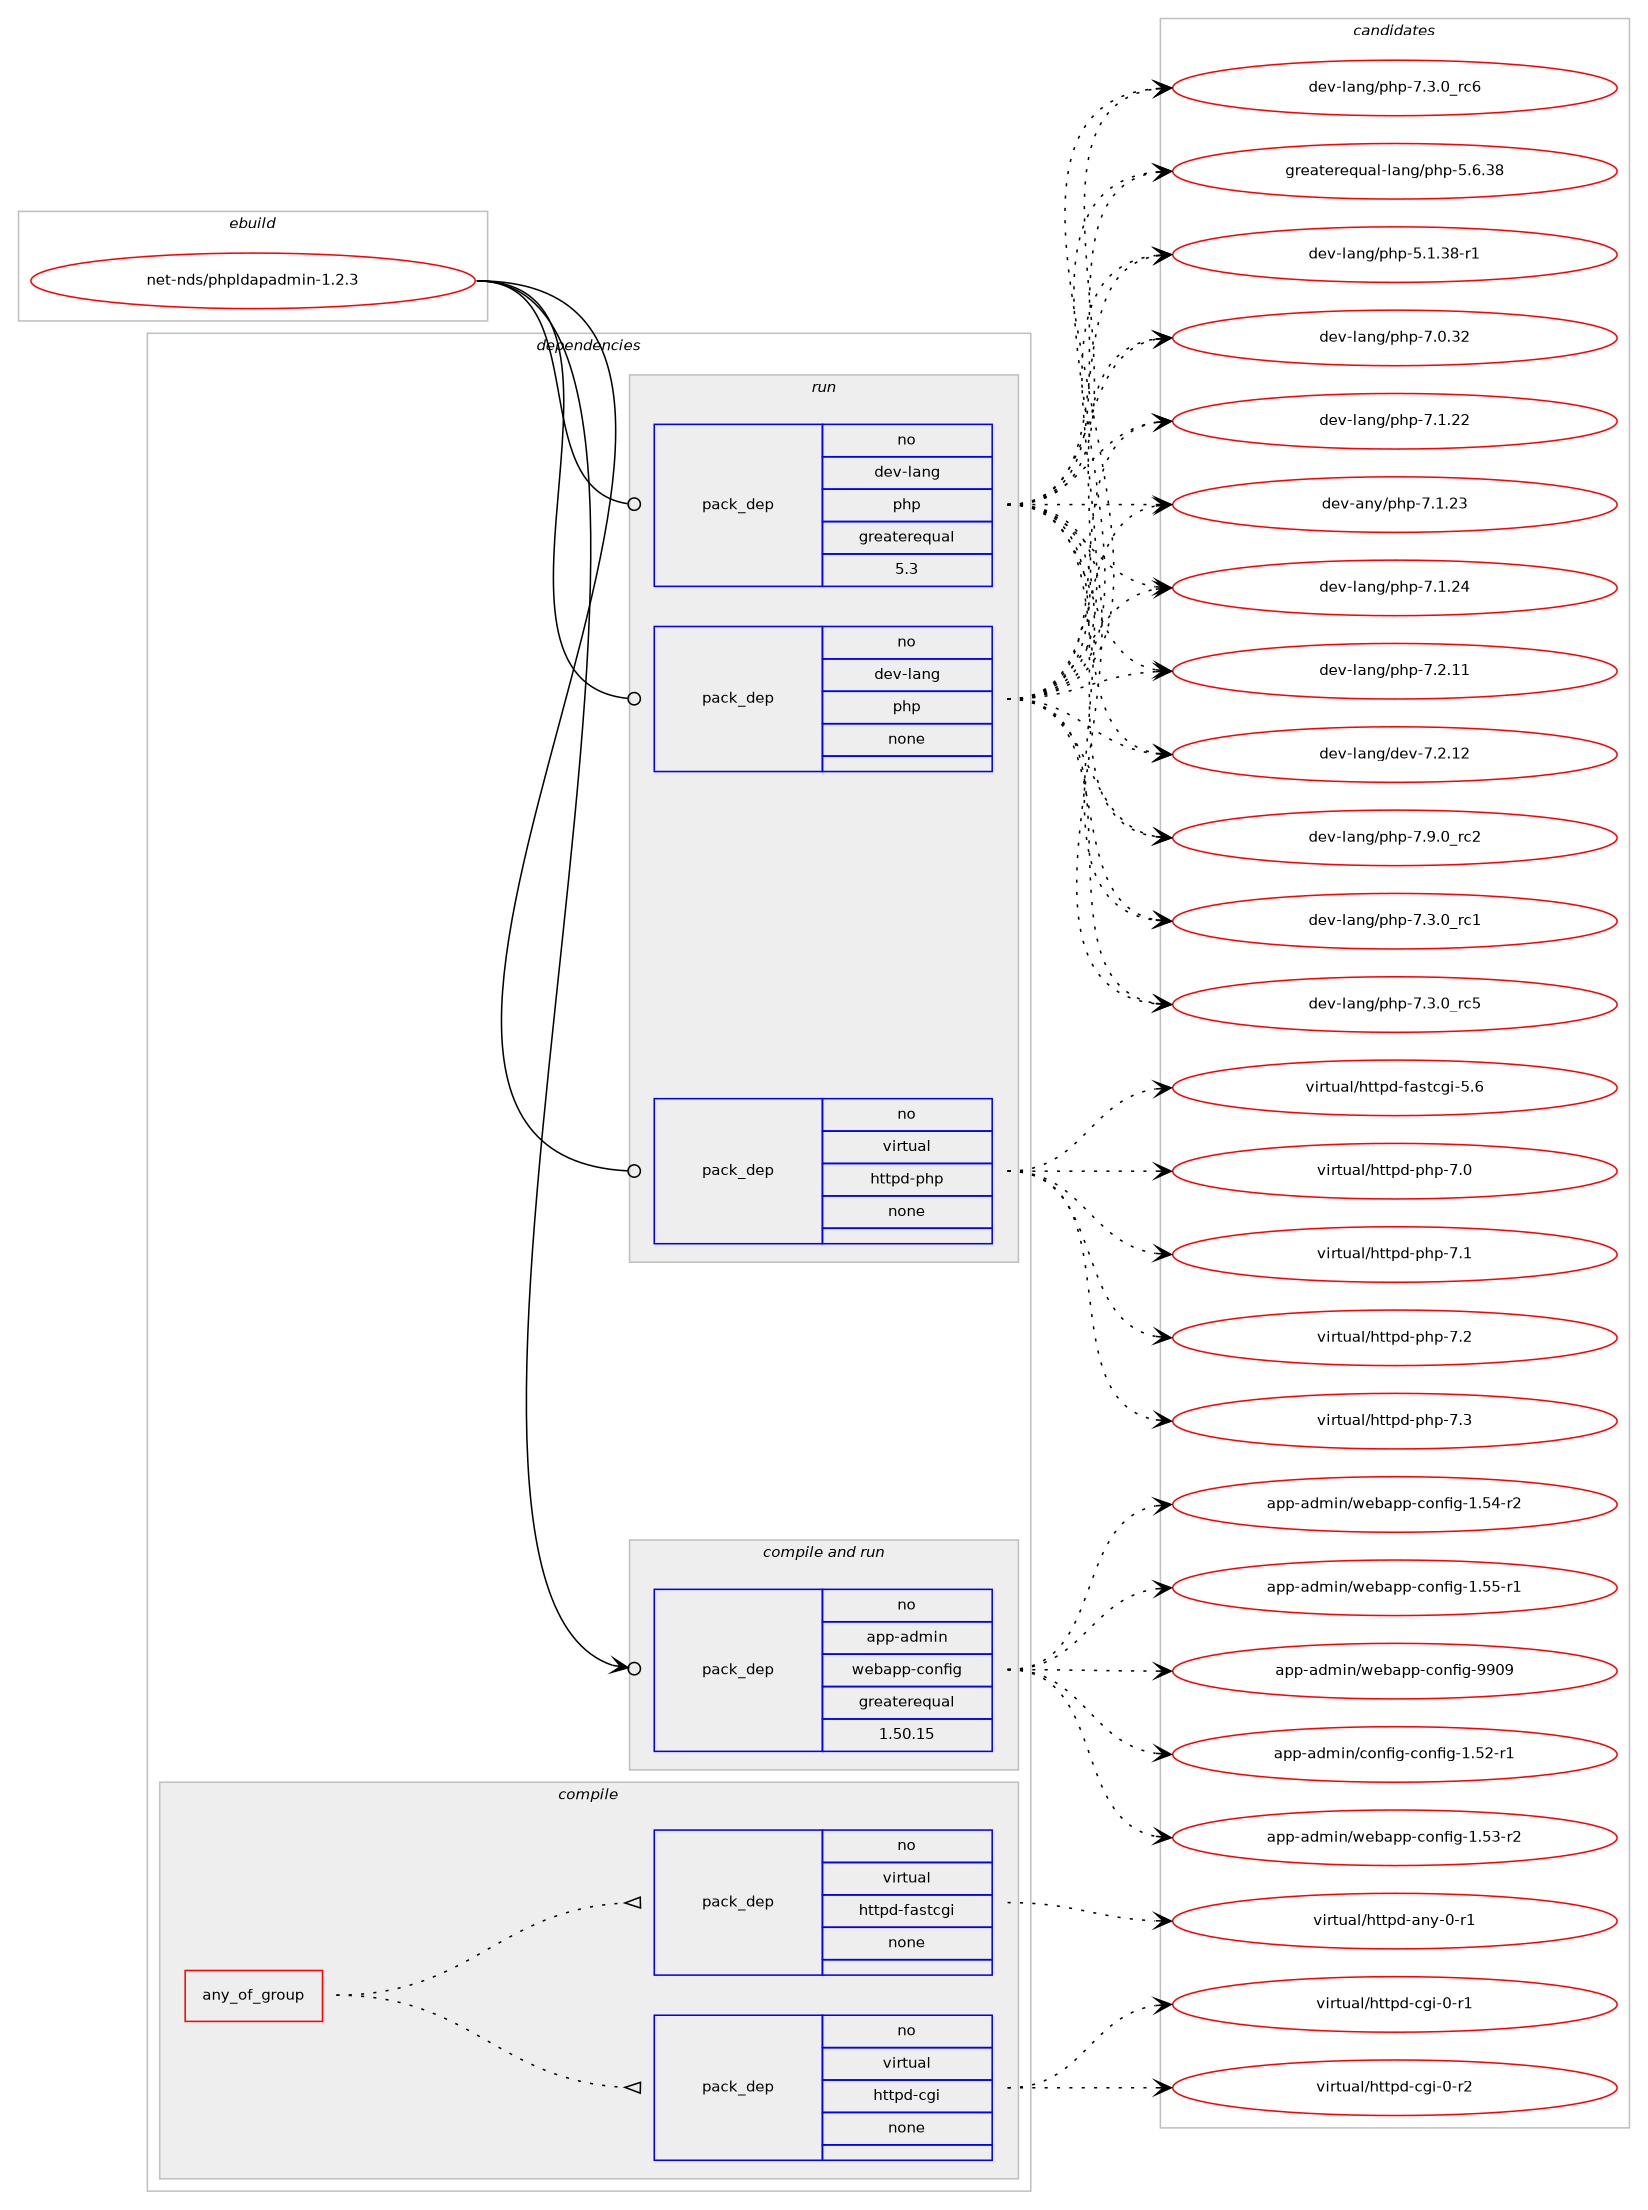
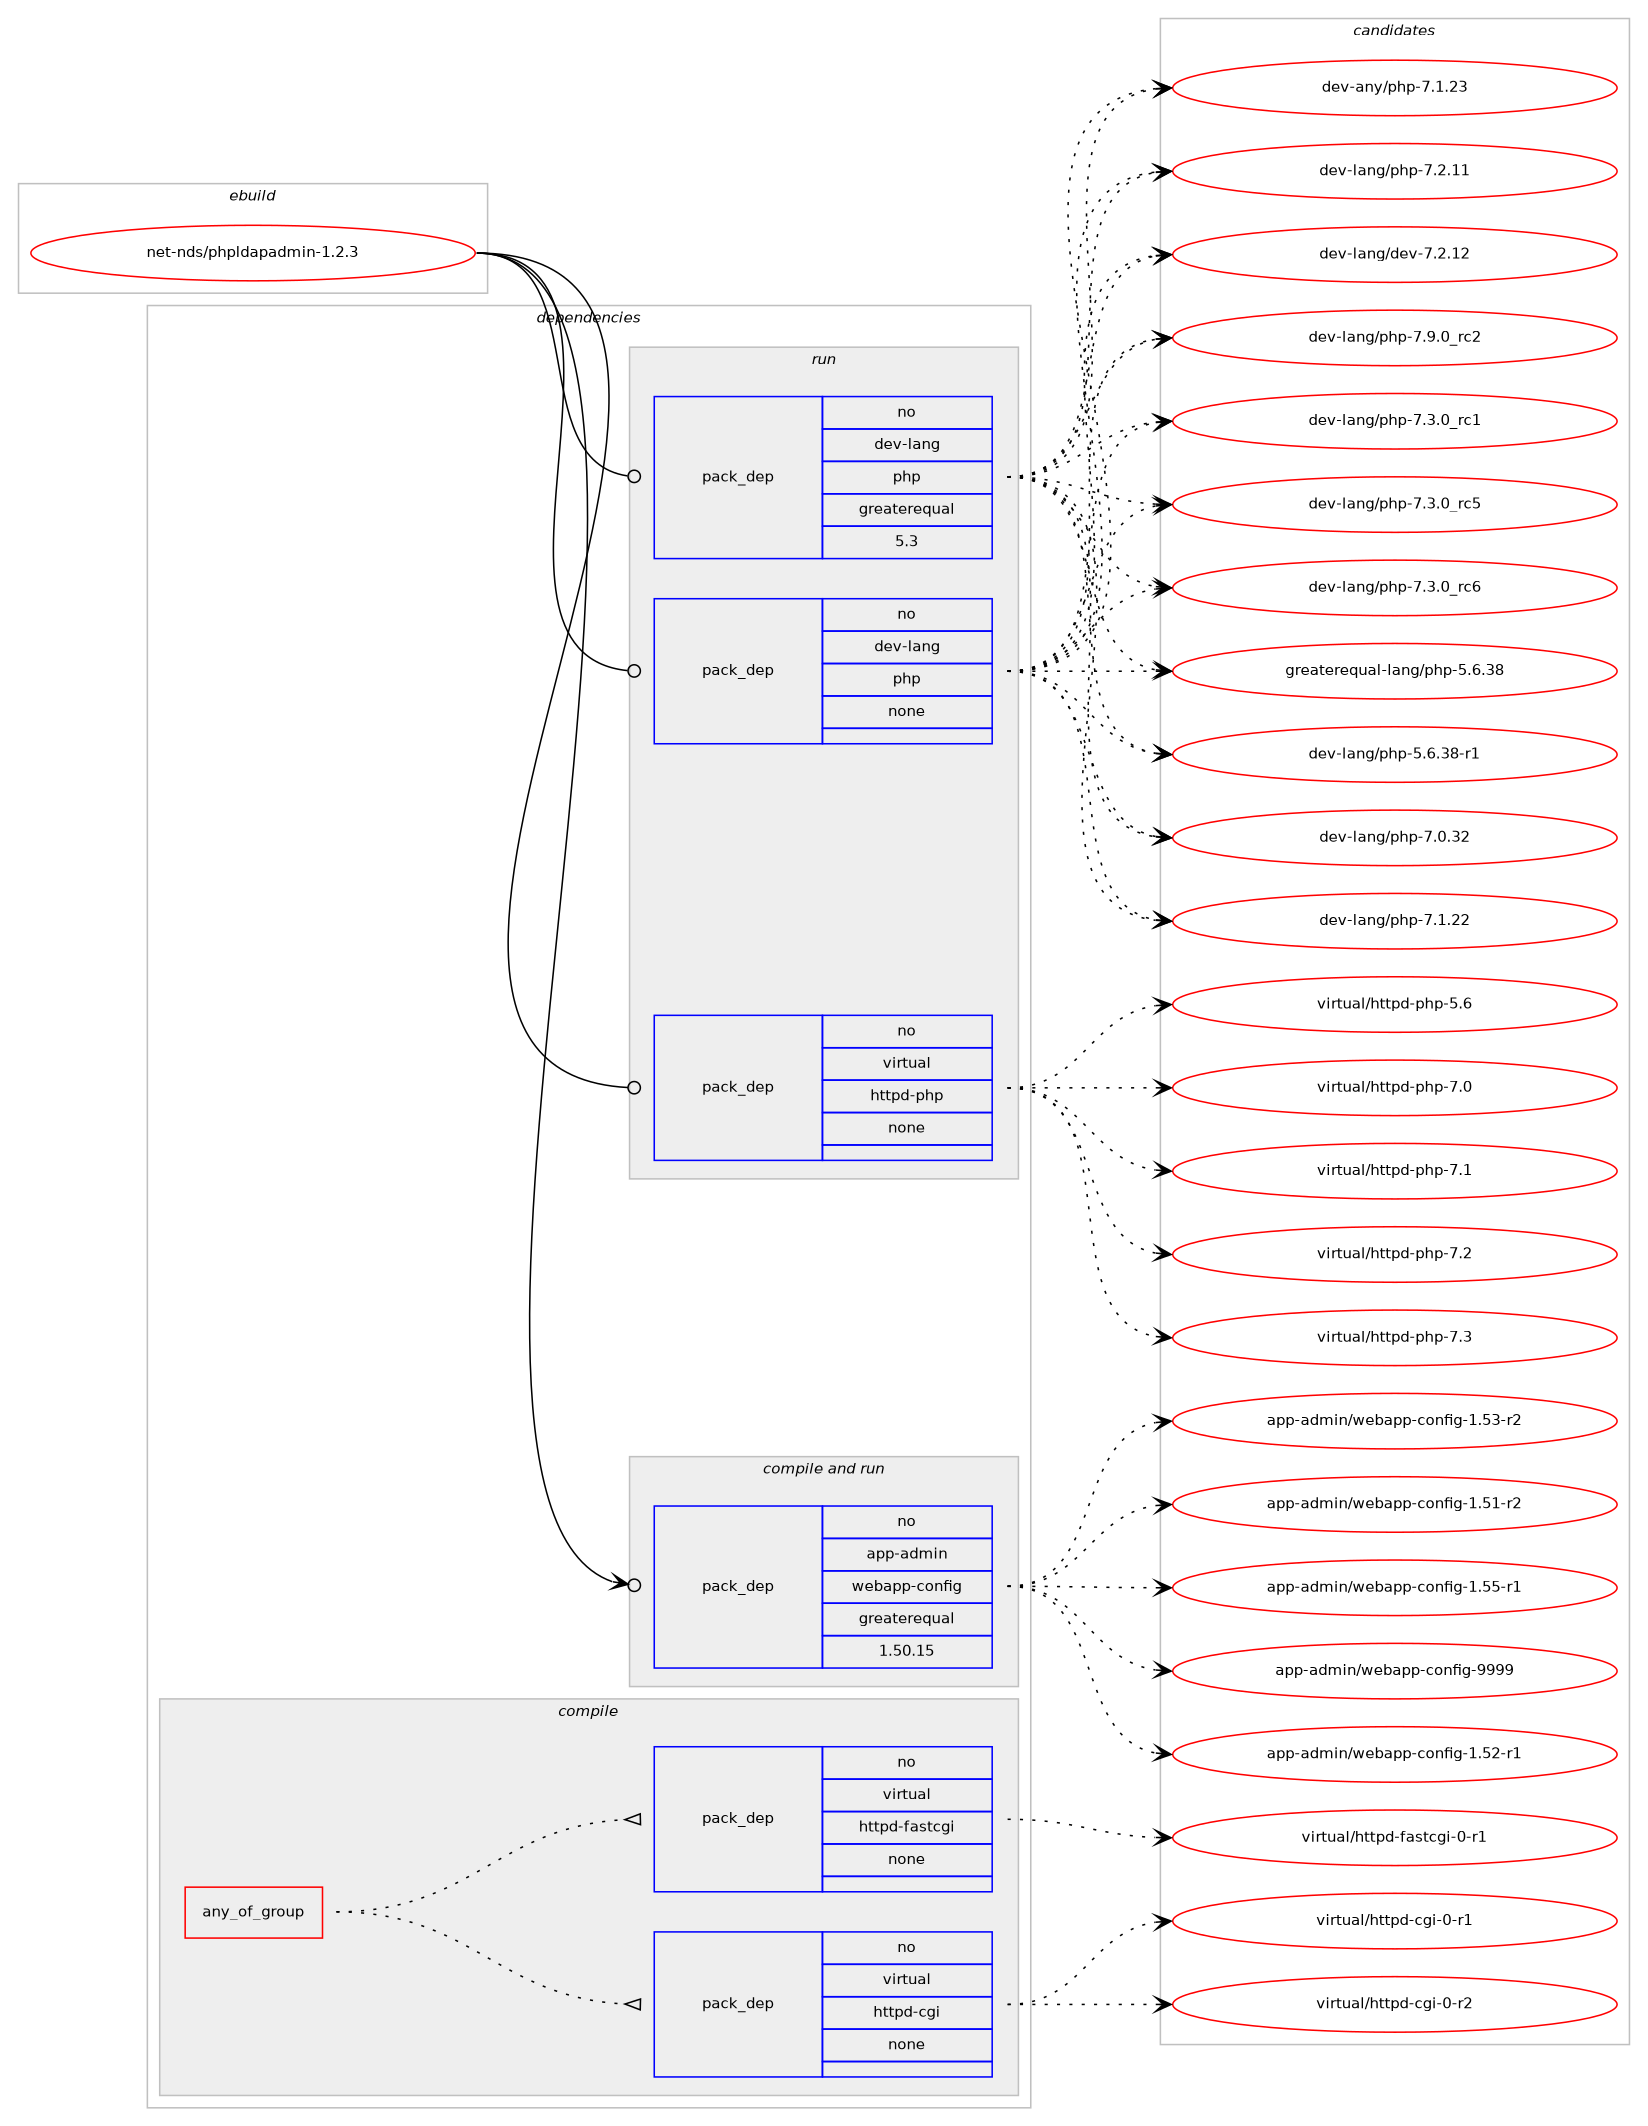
(1395, 255) -> (1395, 755)
(1395, 588) -> none
(1395, 1088) -> (1395, 1005)
(1395, 1504) -> (1395, 1504)
(1395, 1671) -> (1395, 1671)
(1395, 1754) -> (1395, 1754)
(1395, 1921) -> (1395, 1838)
